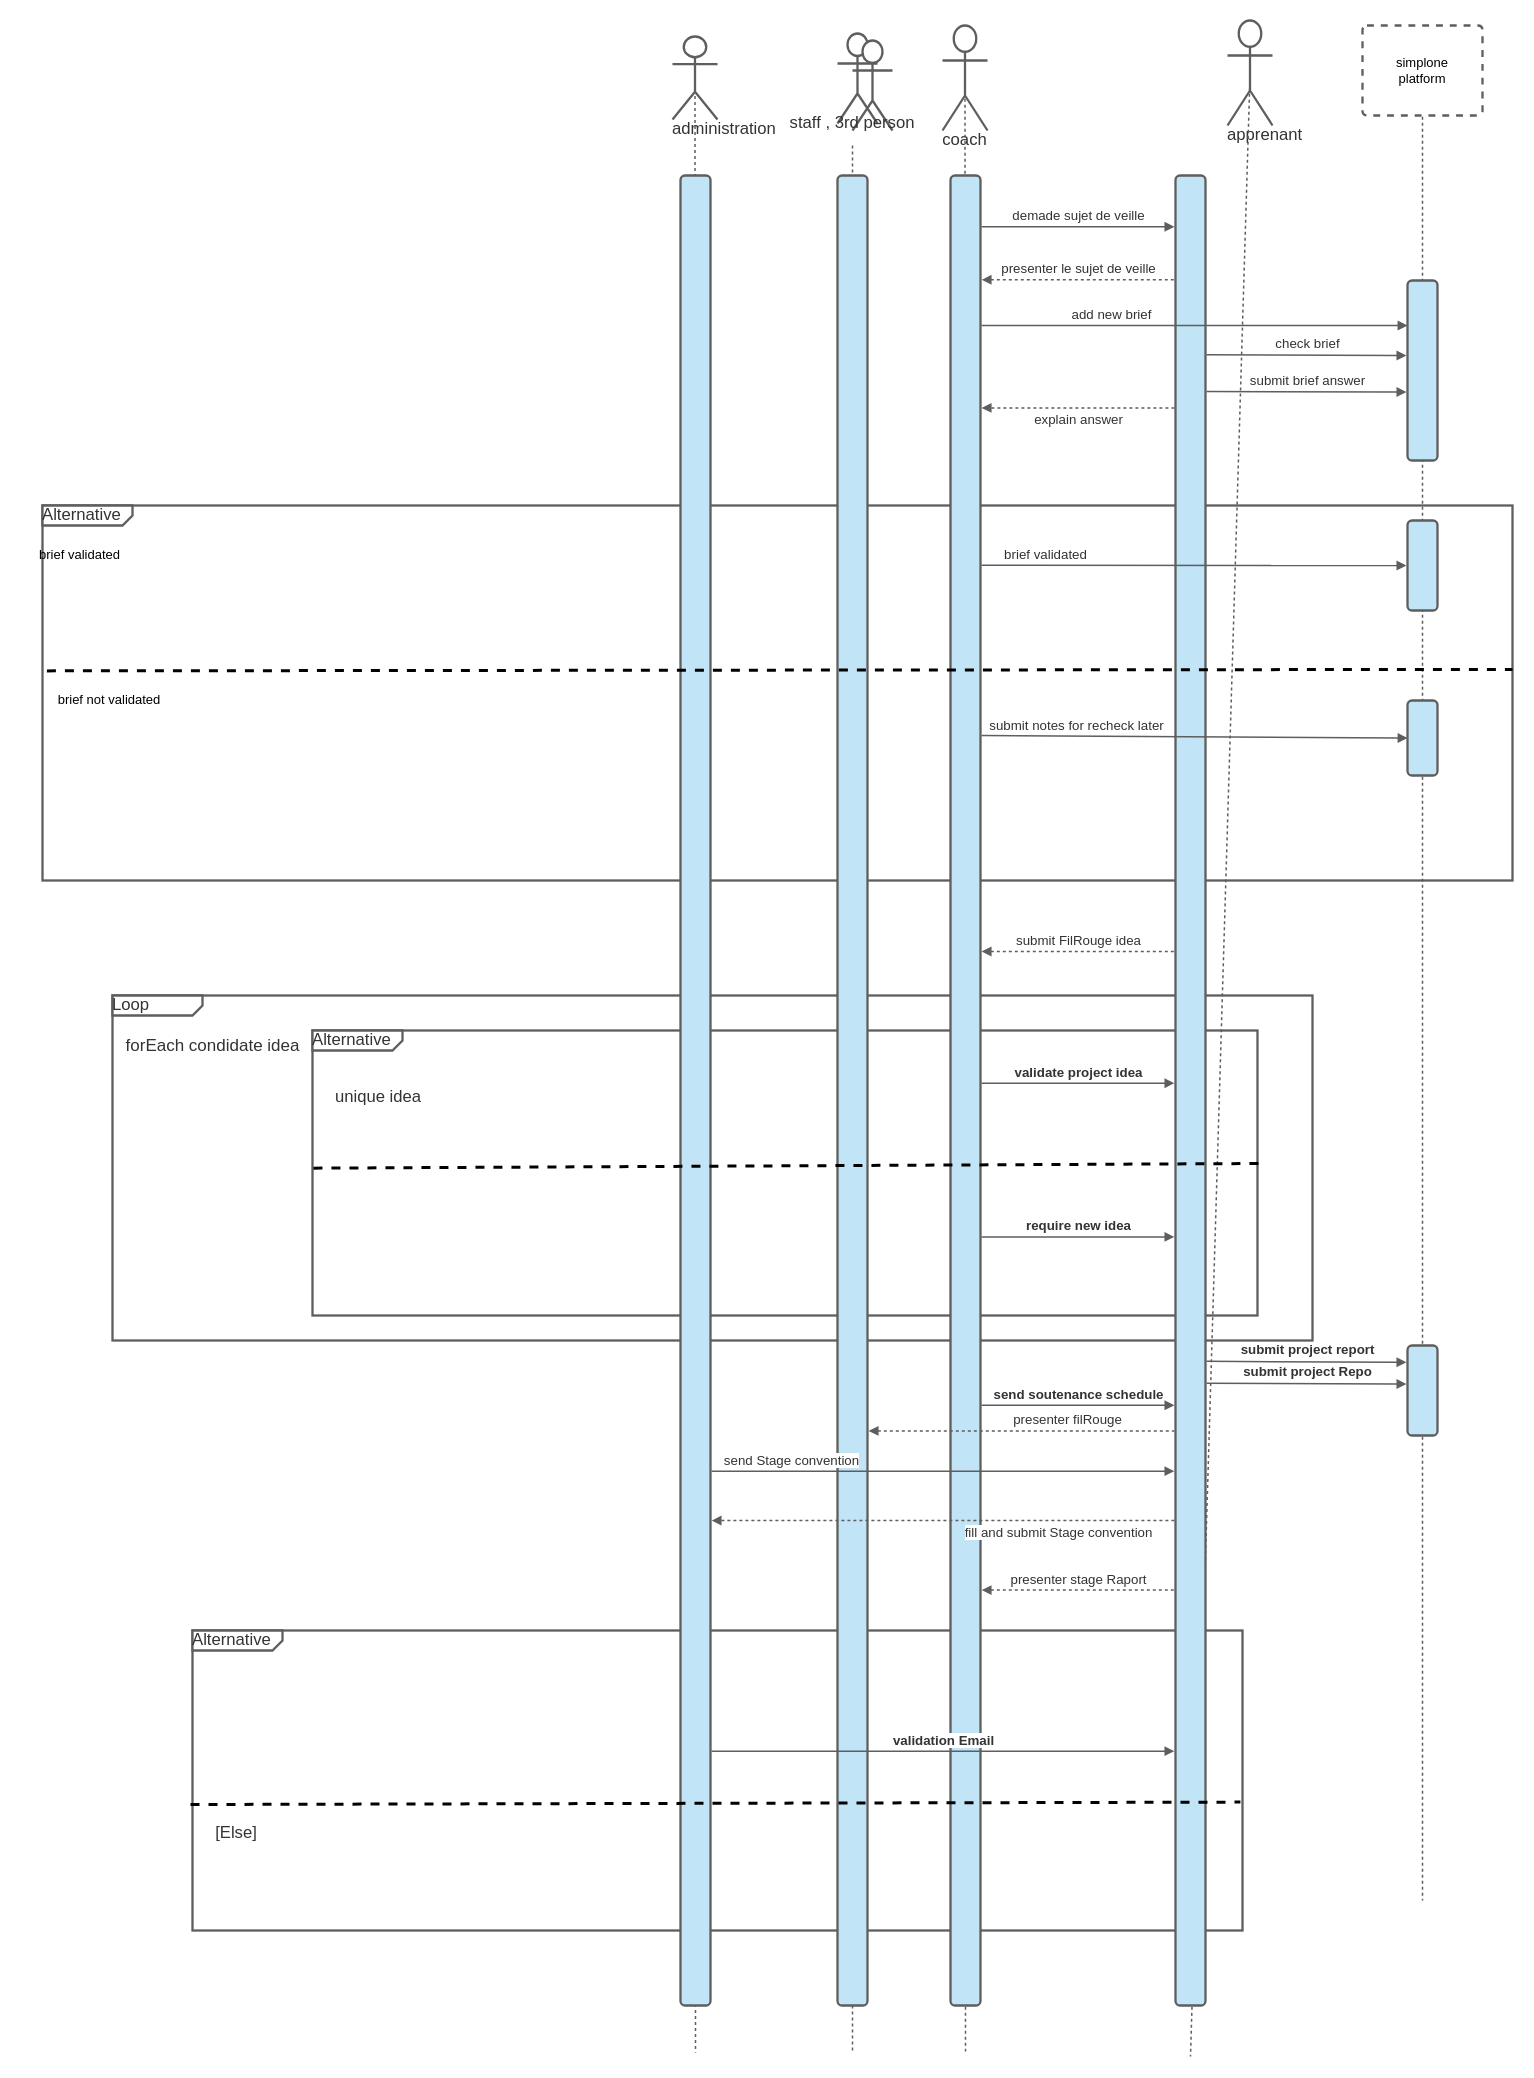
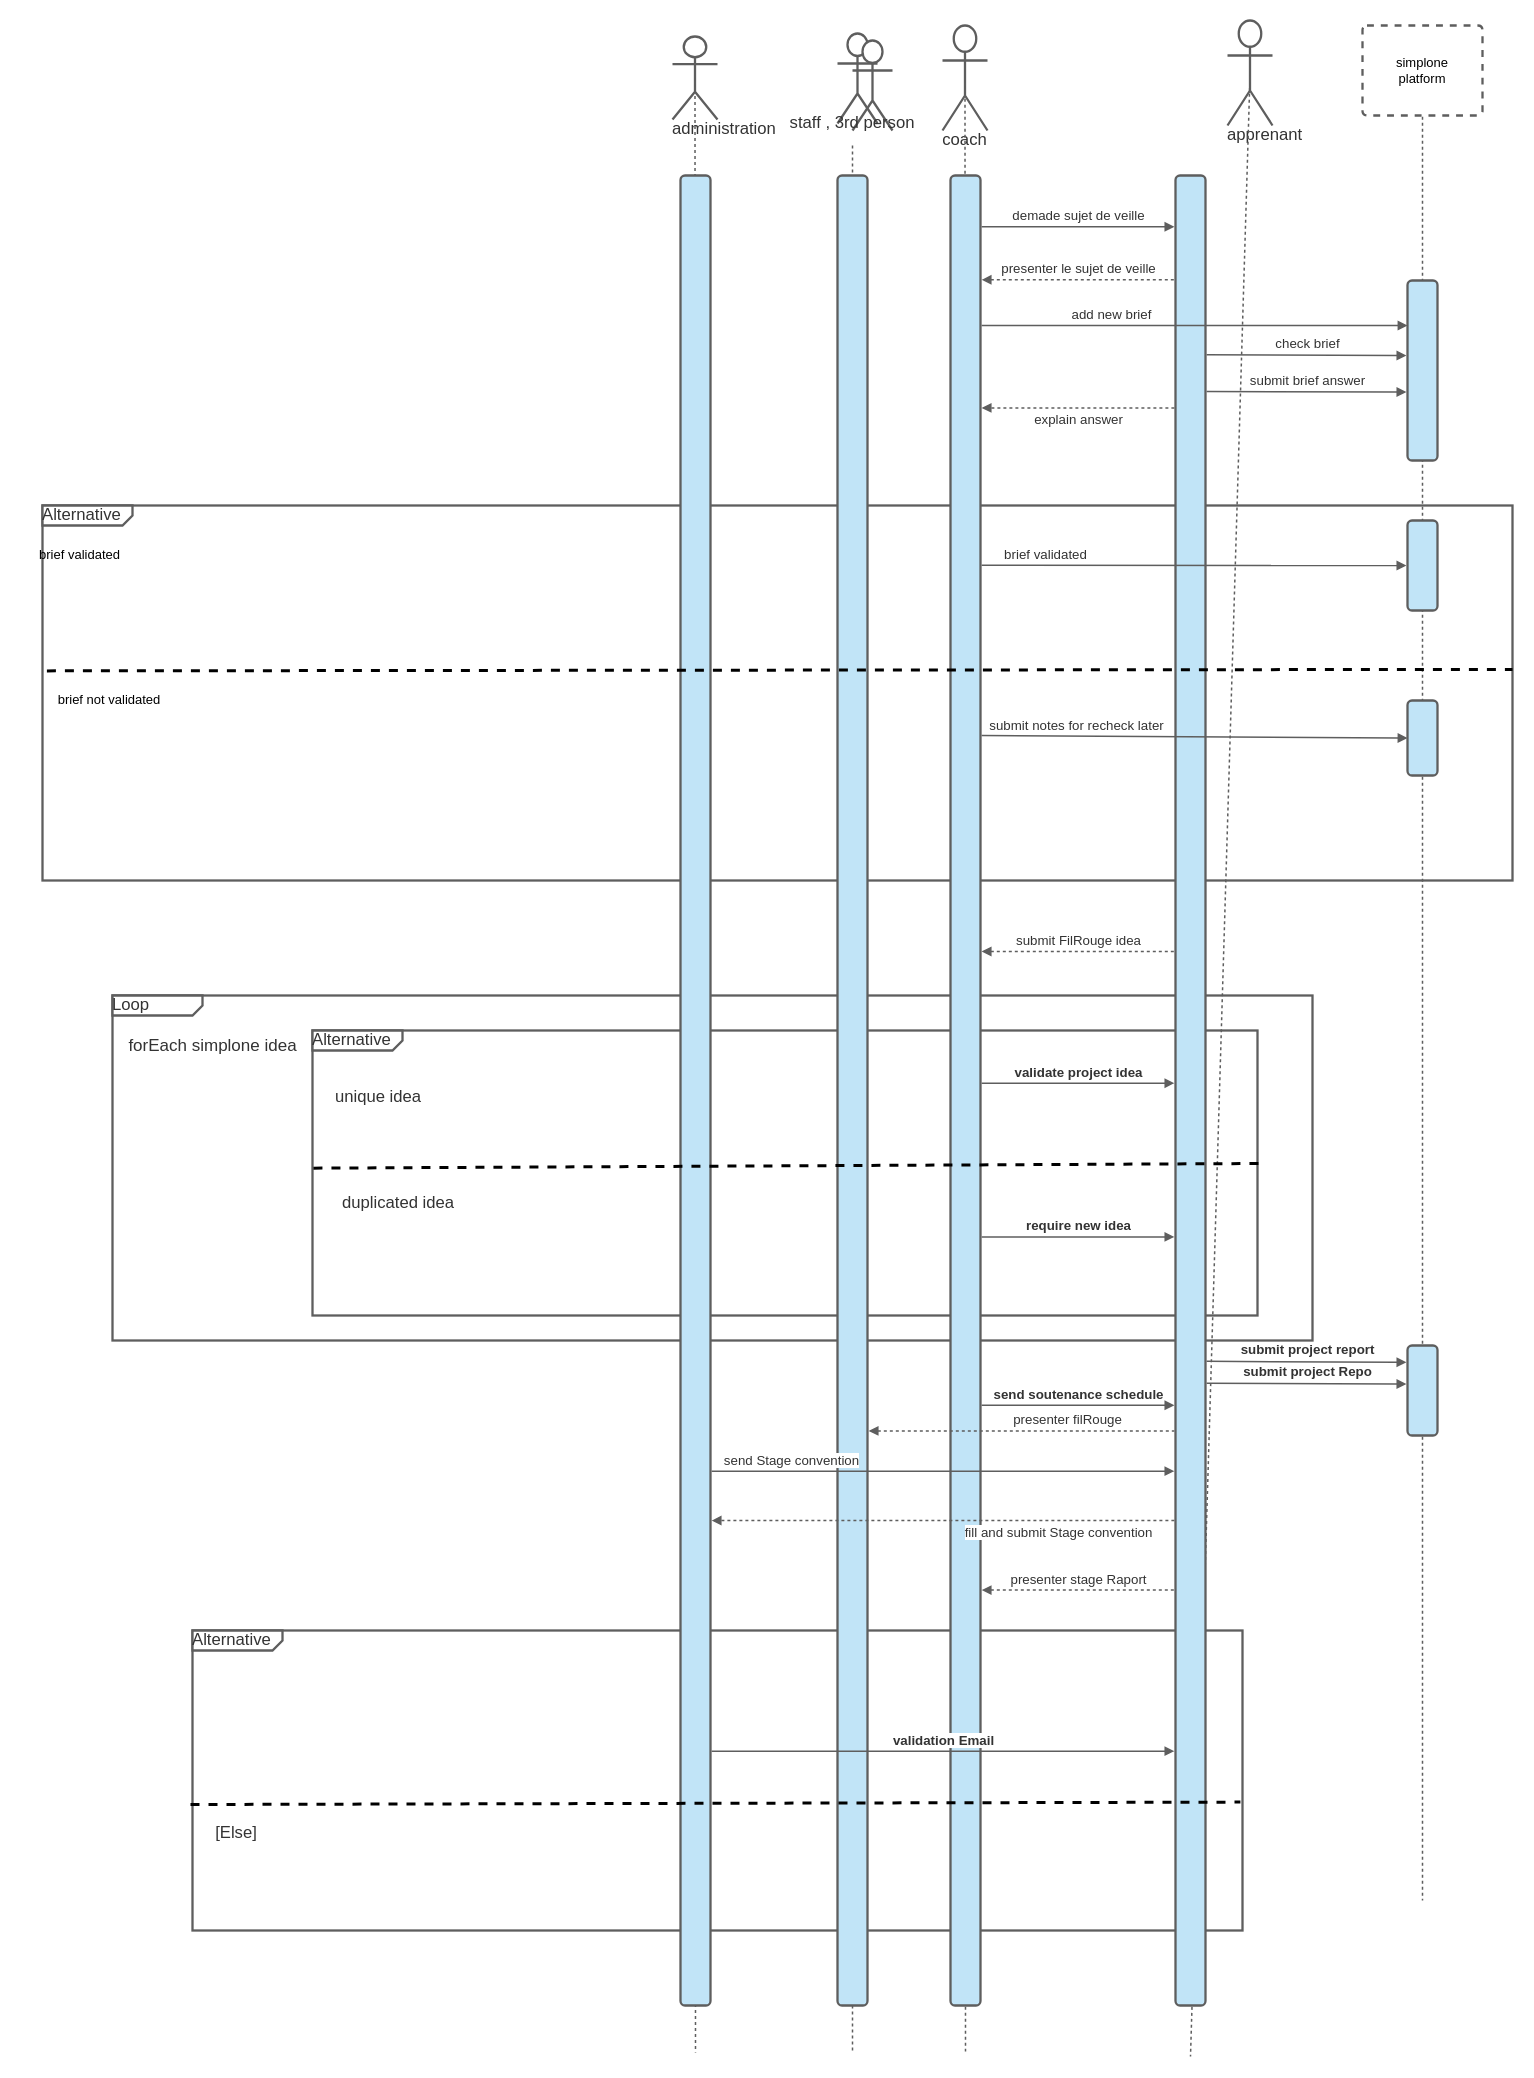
(213, 1047) -> (213, 1047)
none -> (399, 1203)
